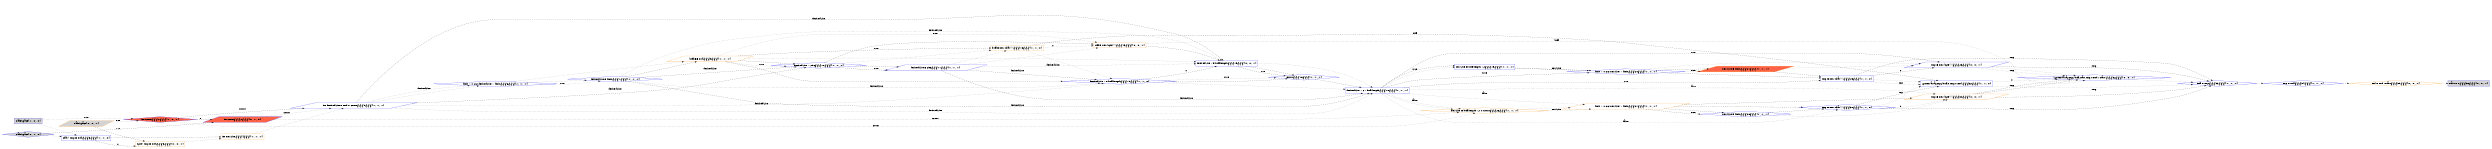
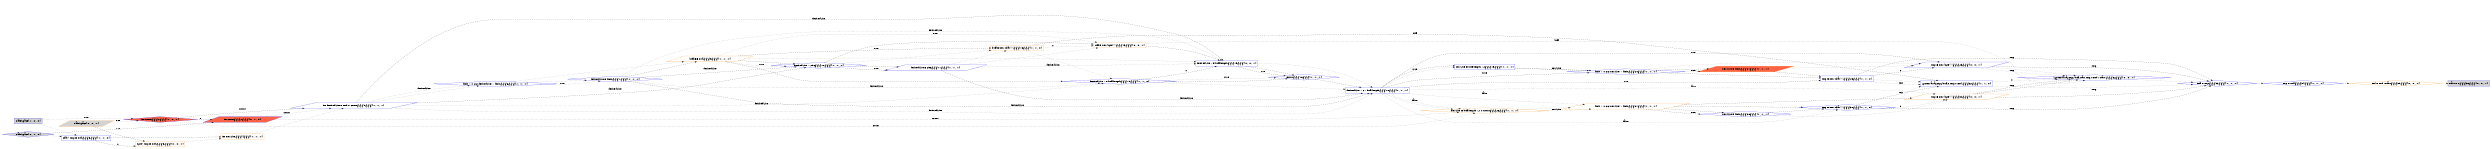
(1031, 75) -> none
